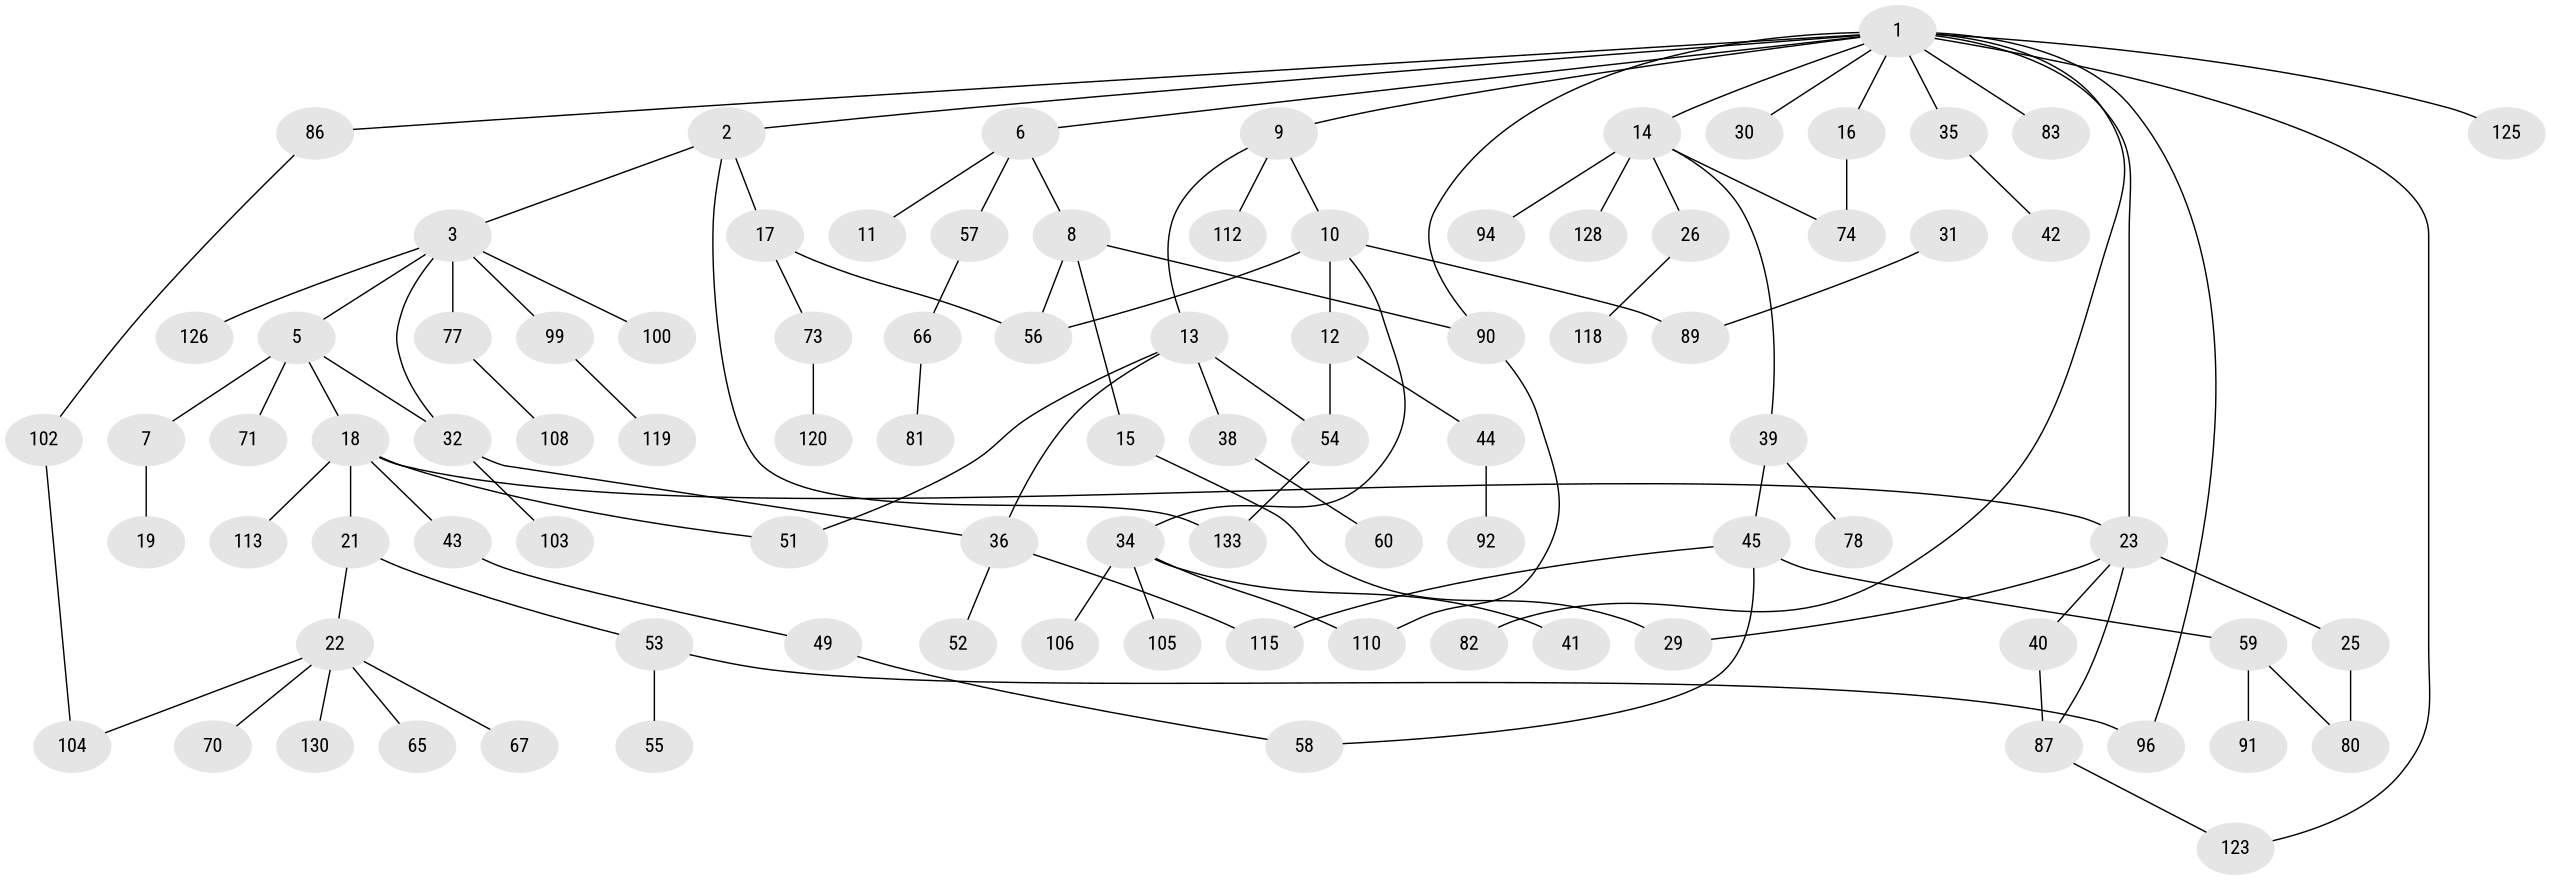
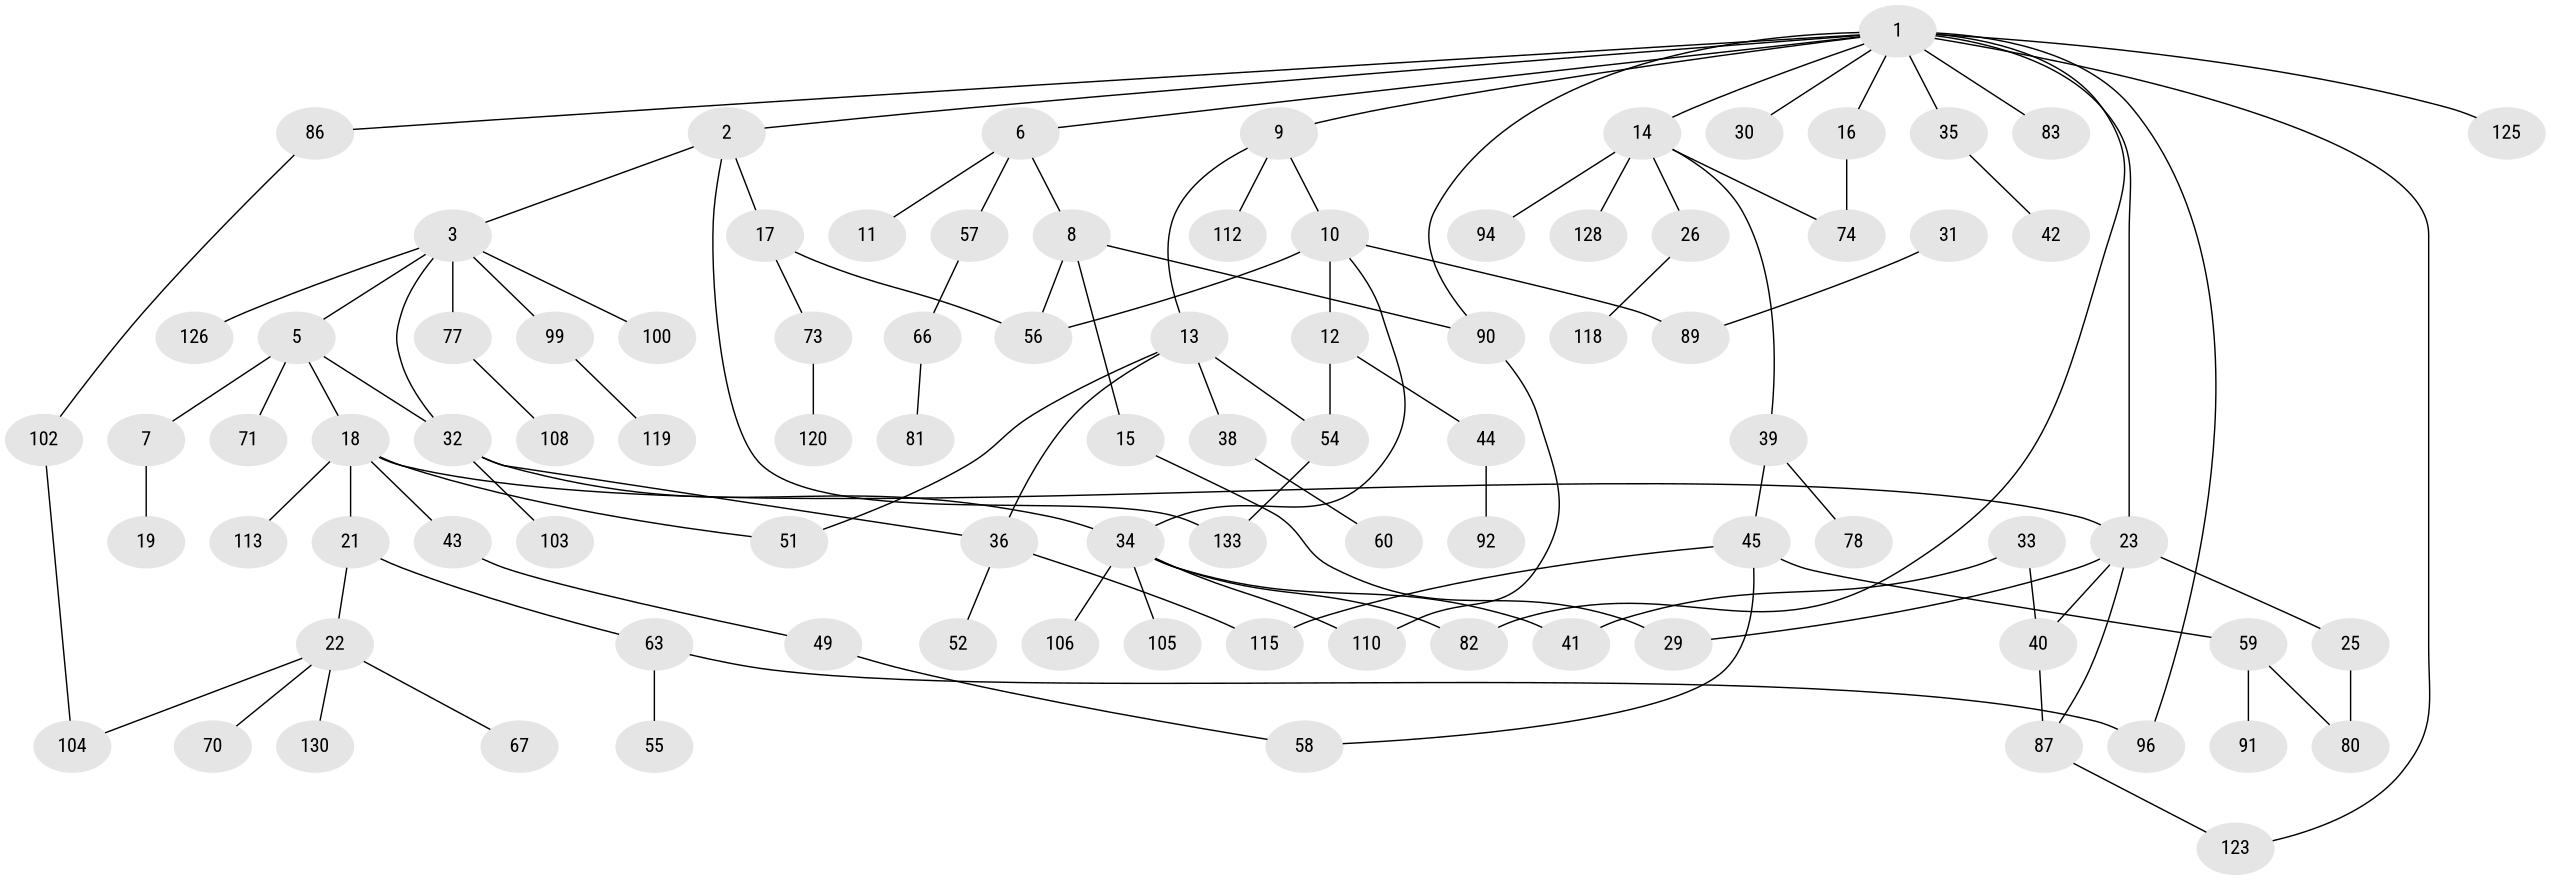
none -> (787, 497)
none -> (2027, 542)
none -> (1297, 593)
(654, 644) -> (654, 644)
(417, 747) -> none
